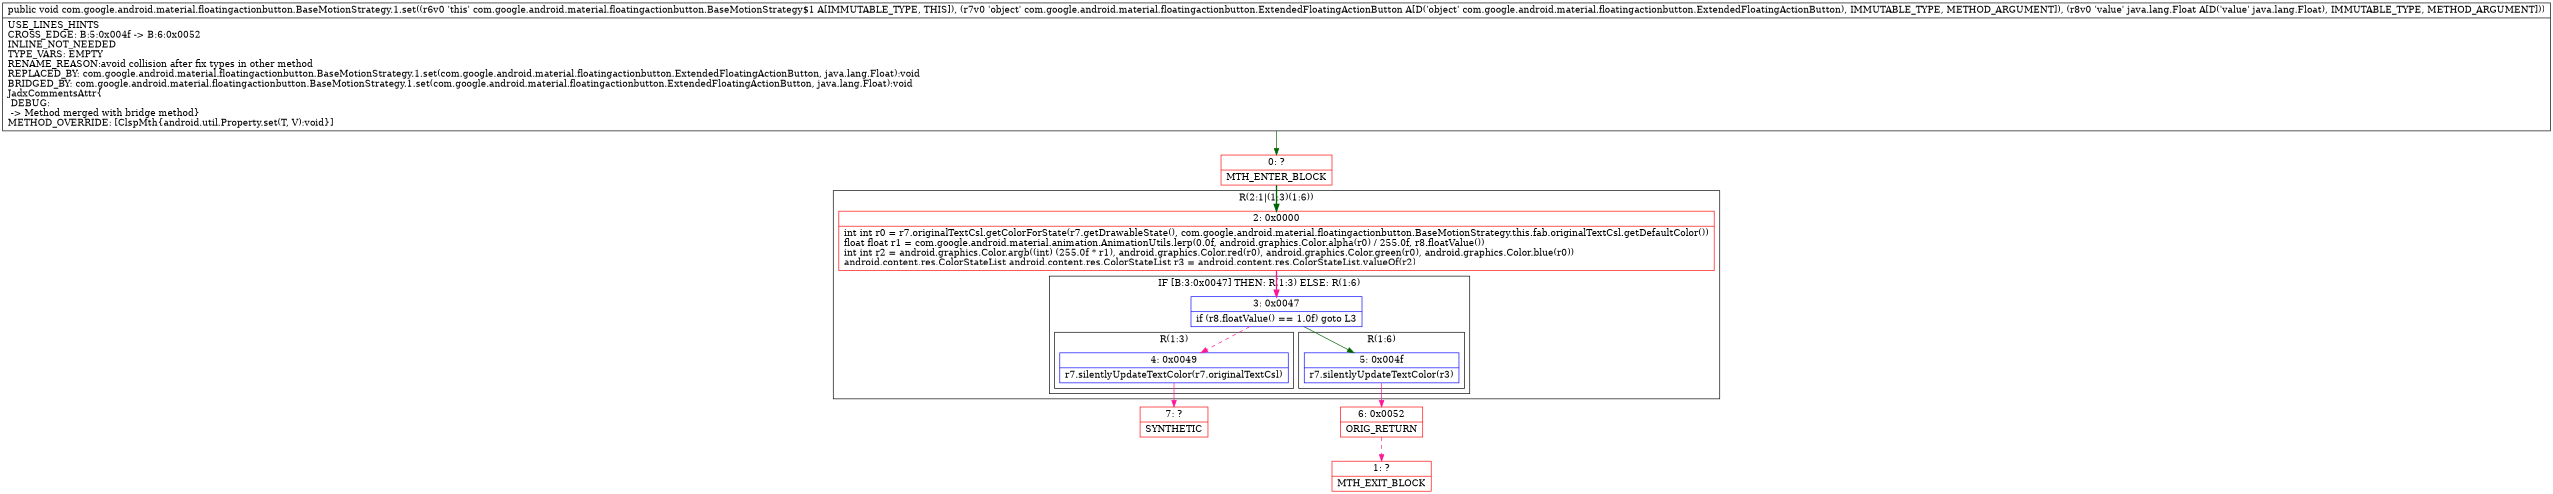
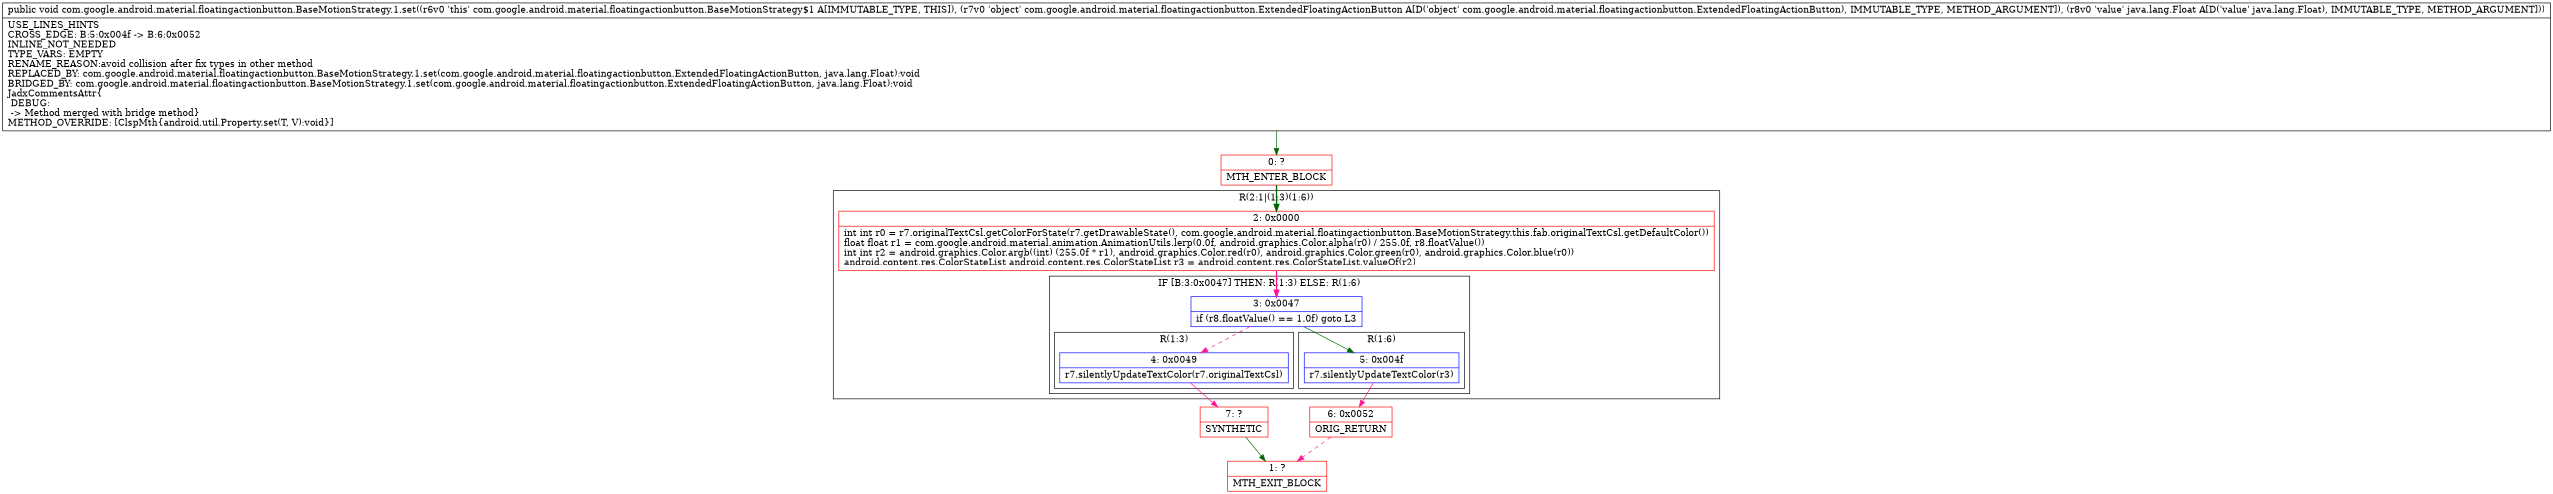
none -> (1254, 447)
